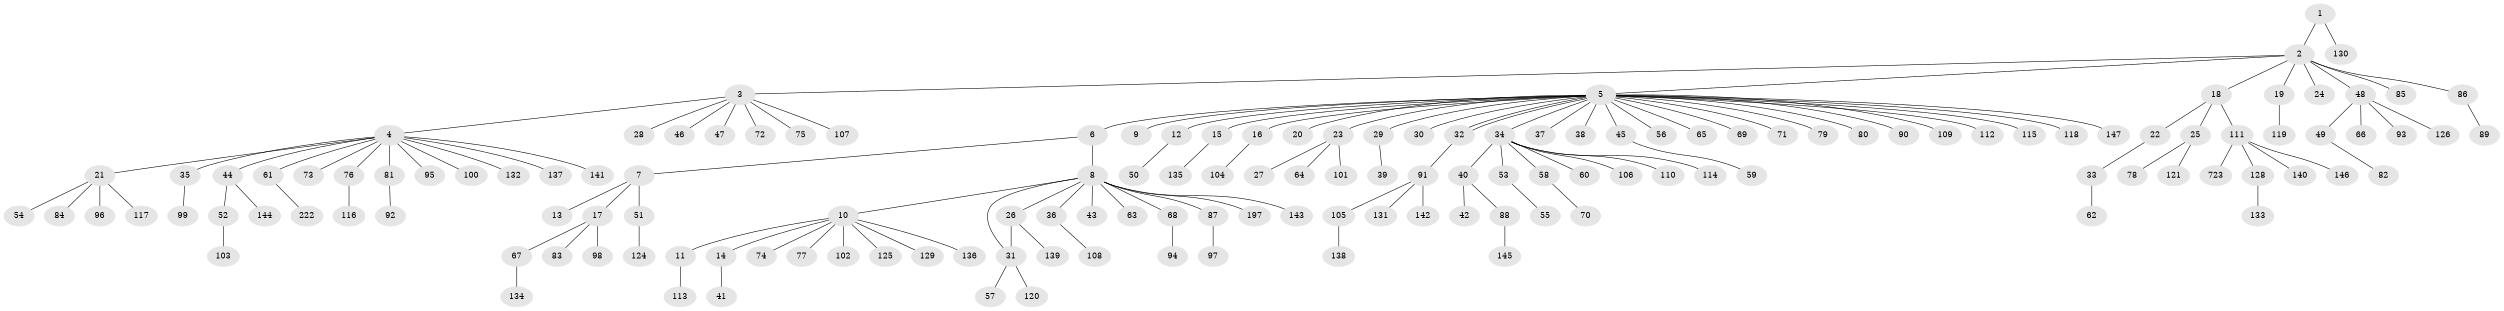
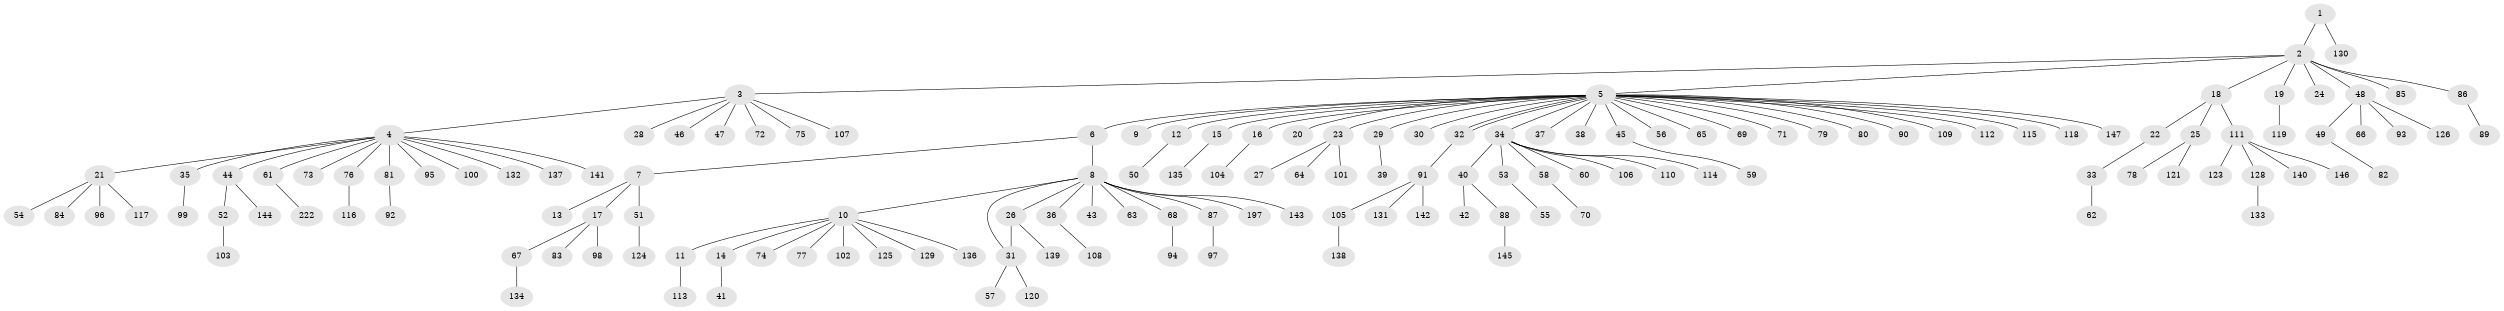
(2216, 176) -> (2216, 176)
